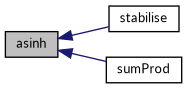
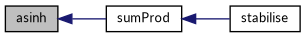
(90, 31) -> (213, 19)
